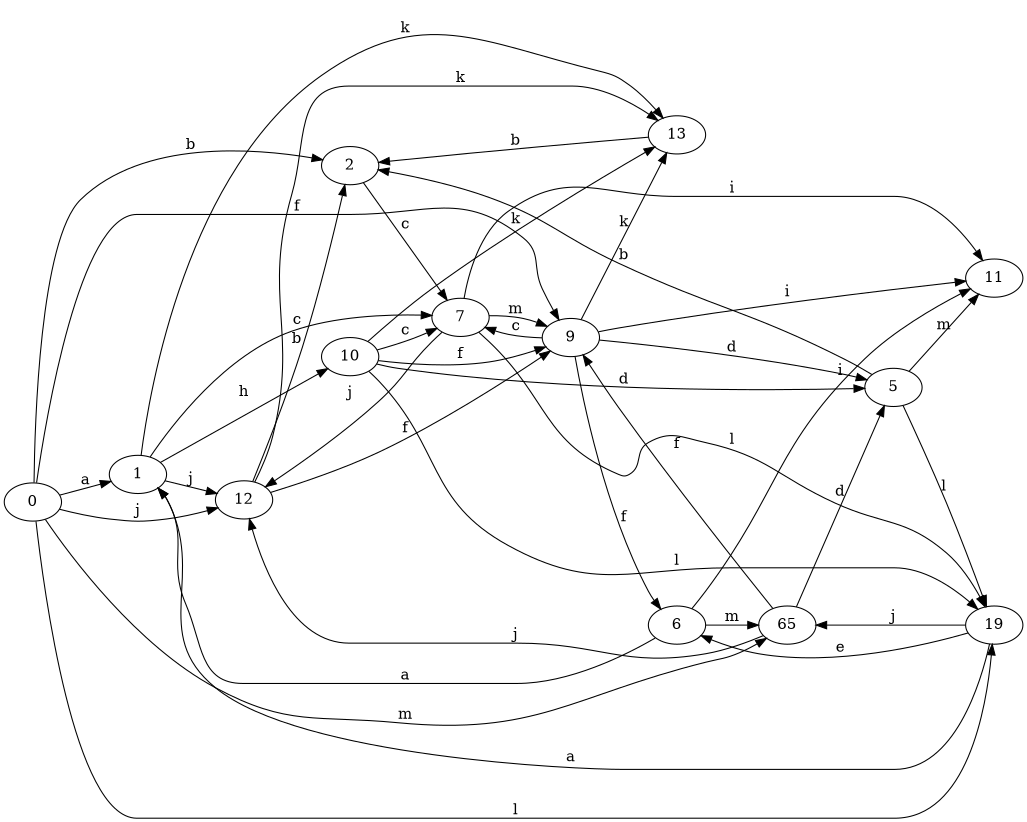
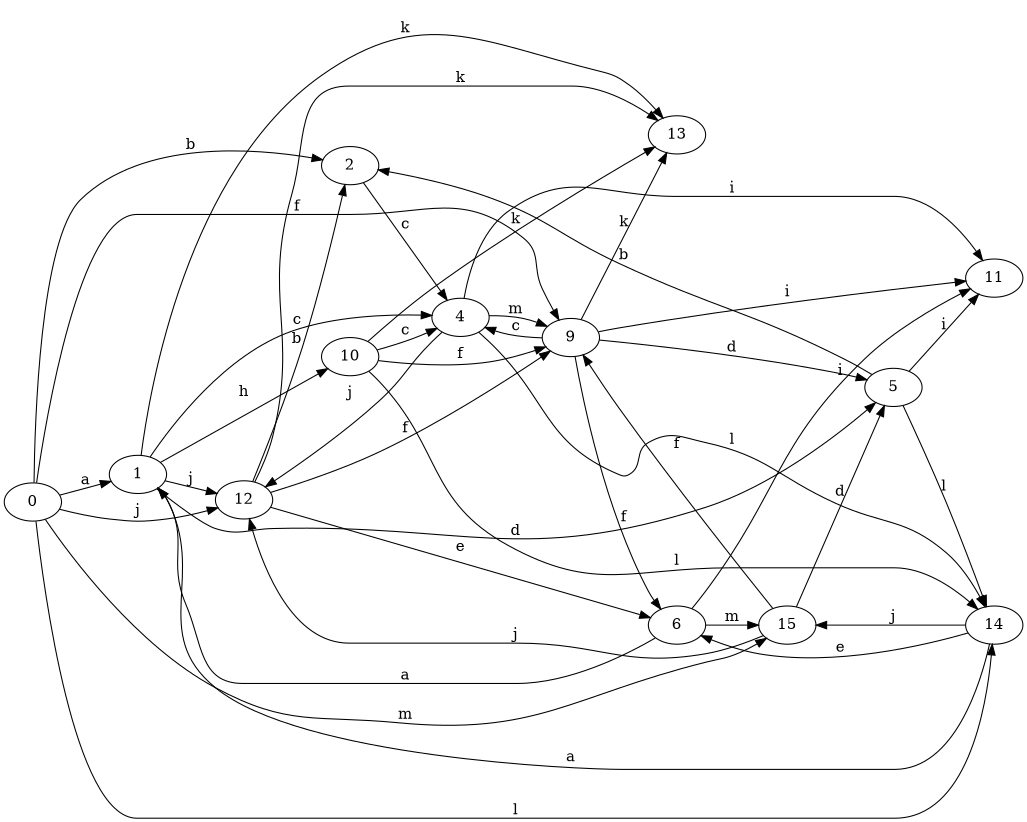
(519, 149) -> none
(461, 317) -> (461, 317)
(944, 325) -> (944, 325)
(615, 387) -> (521, 538)
none -> (455, 561)
(787, 625) -> (787, 625)
(994, 625) -> (994, 625)
